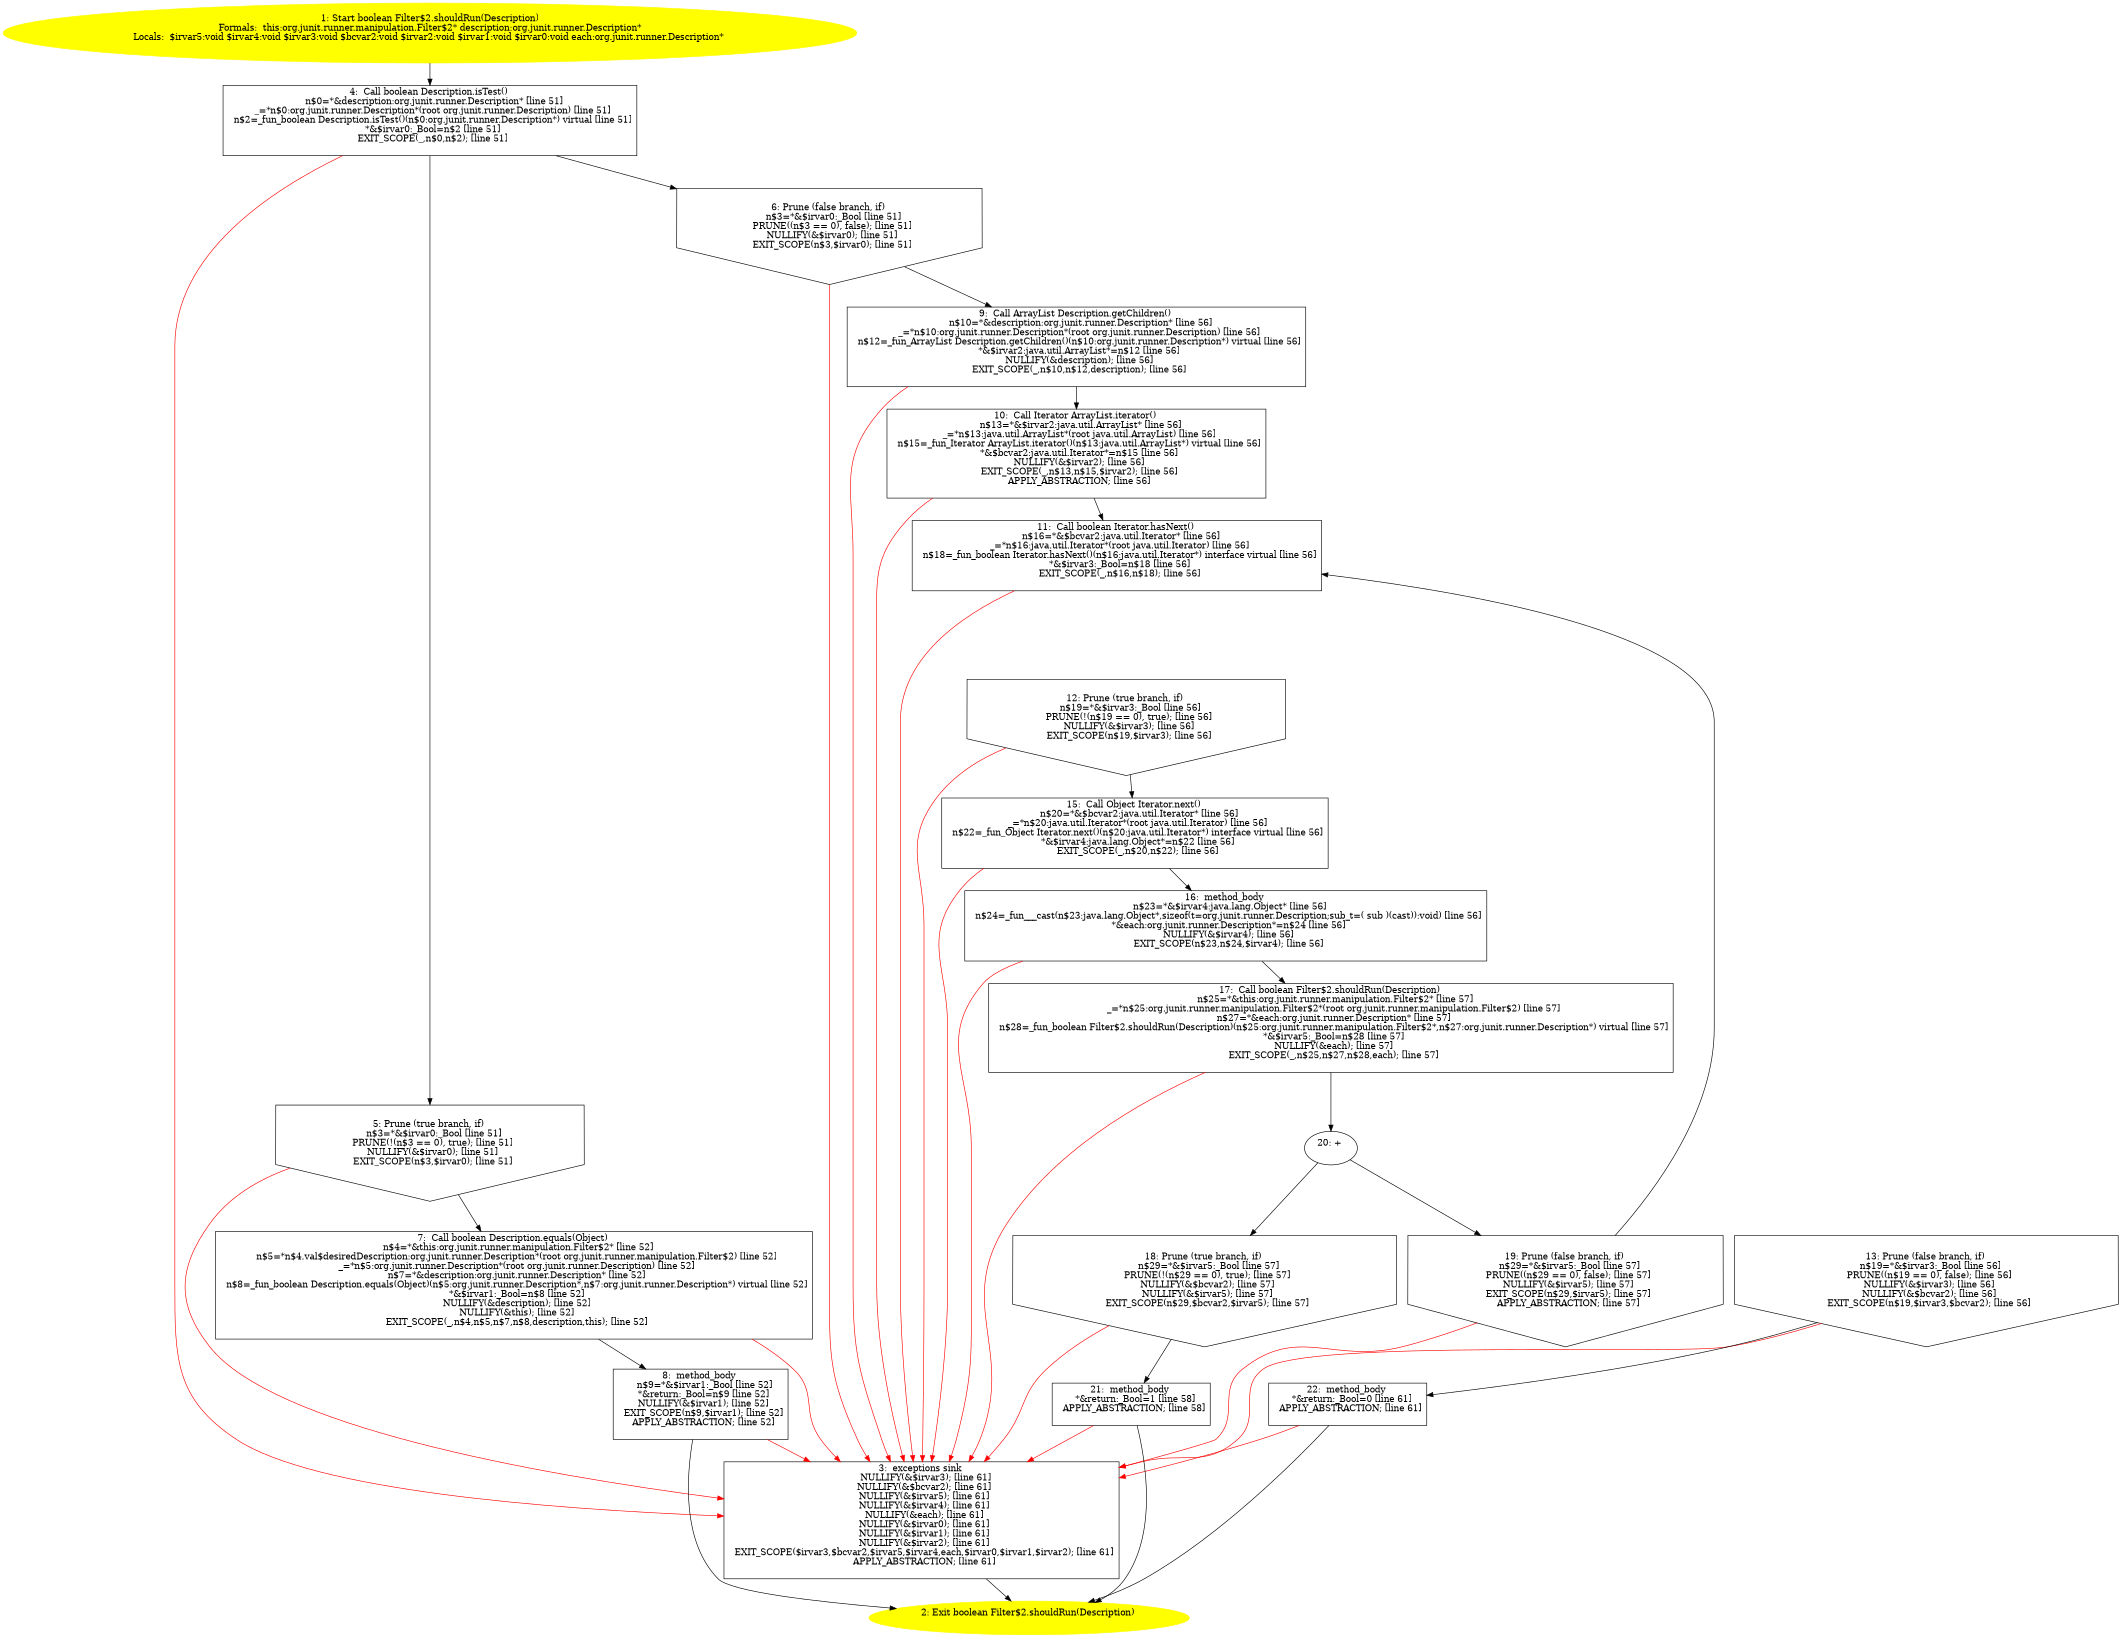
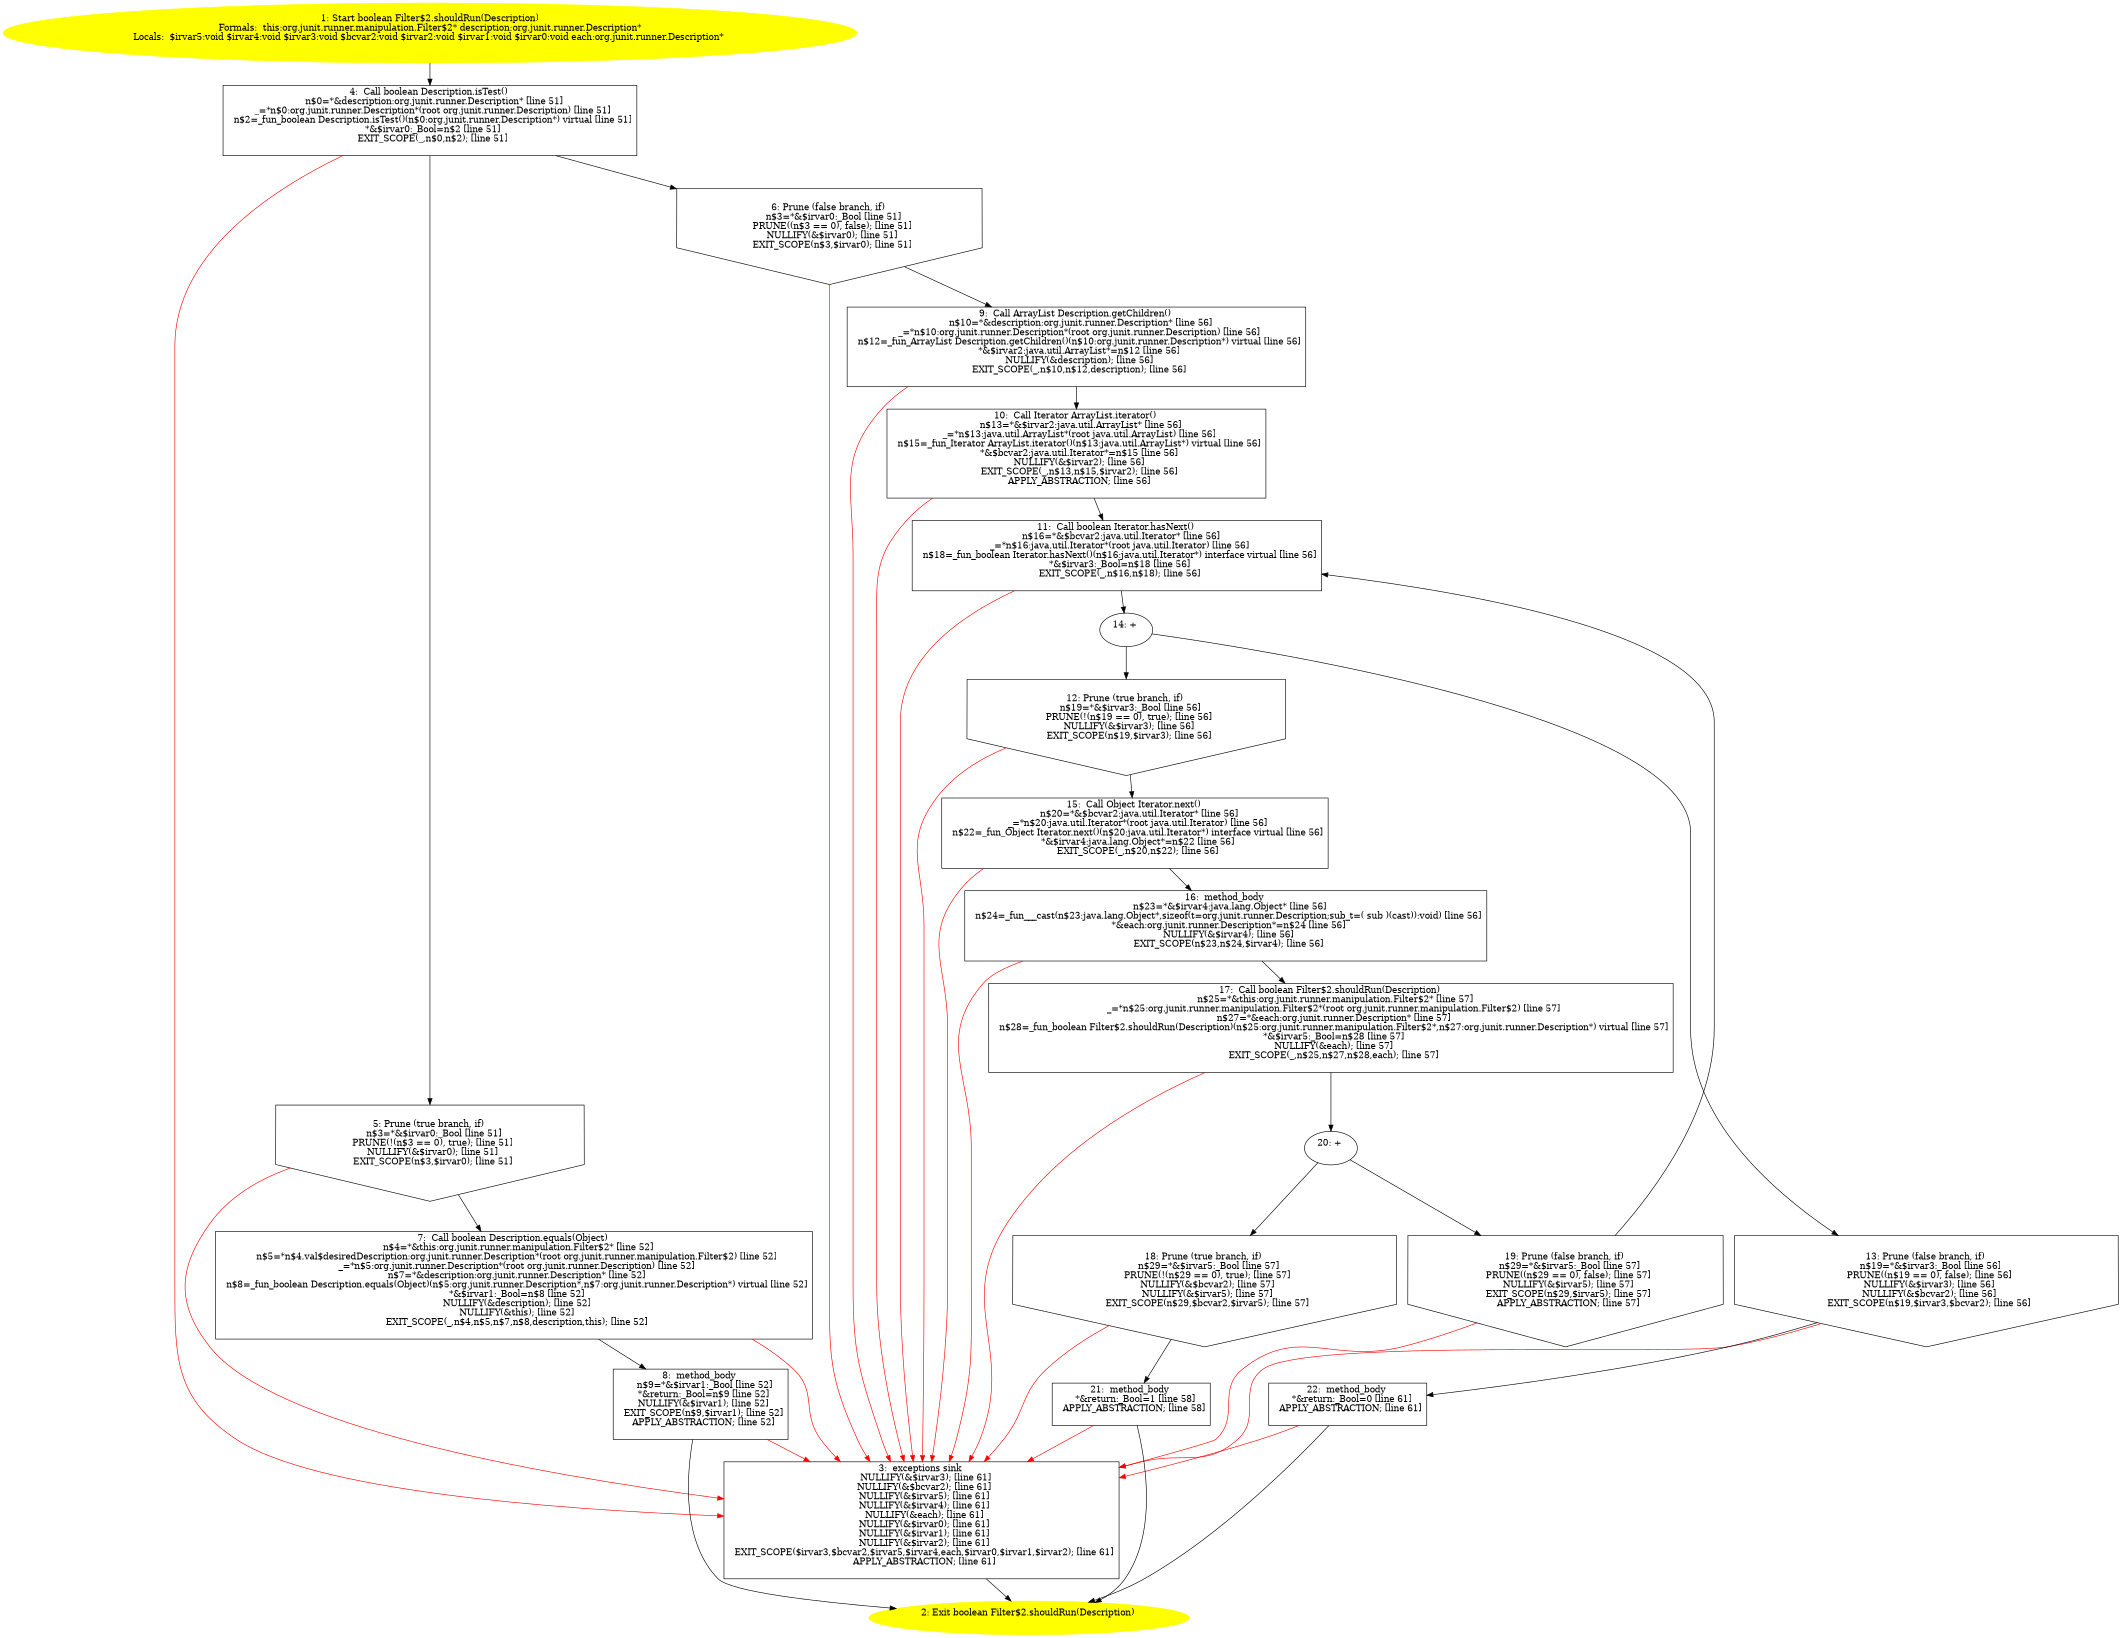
none -> (1126, 630)
